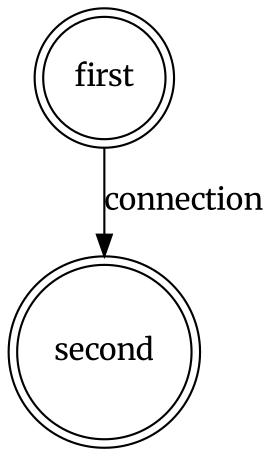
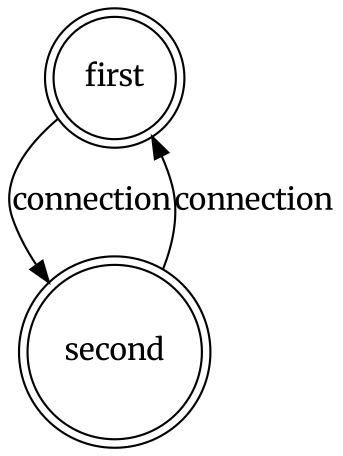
none -> (175, 212)
